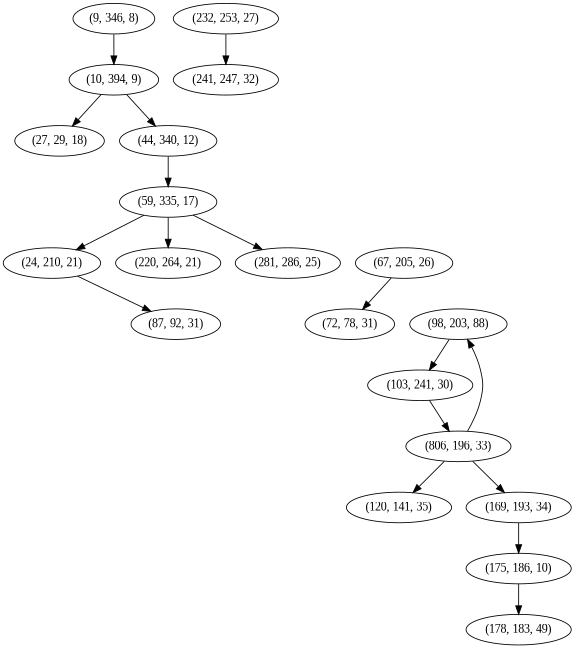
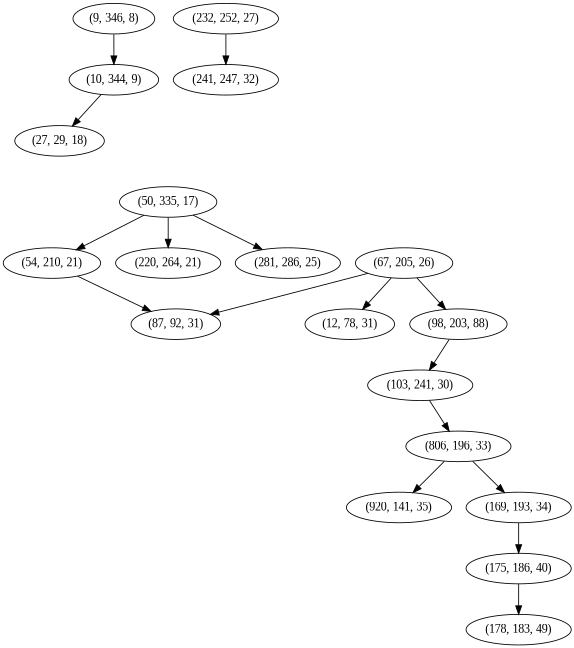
(226, 19) -> (226, 19)
(114, 80) -> (114, 80)
(168, 141) -> none
(168, 202) -> (168, 202)
(52, 263) -> (52, 263)
none -> (293, 293)
(350, 324) -> (350, 324)
(483, 390) -> (428, 291)
(399, 507) -> (399, 507)
(519, 569) -> (519, 569)
